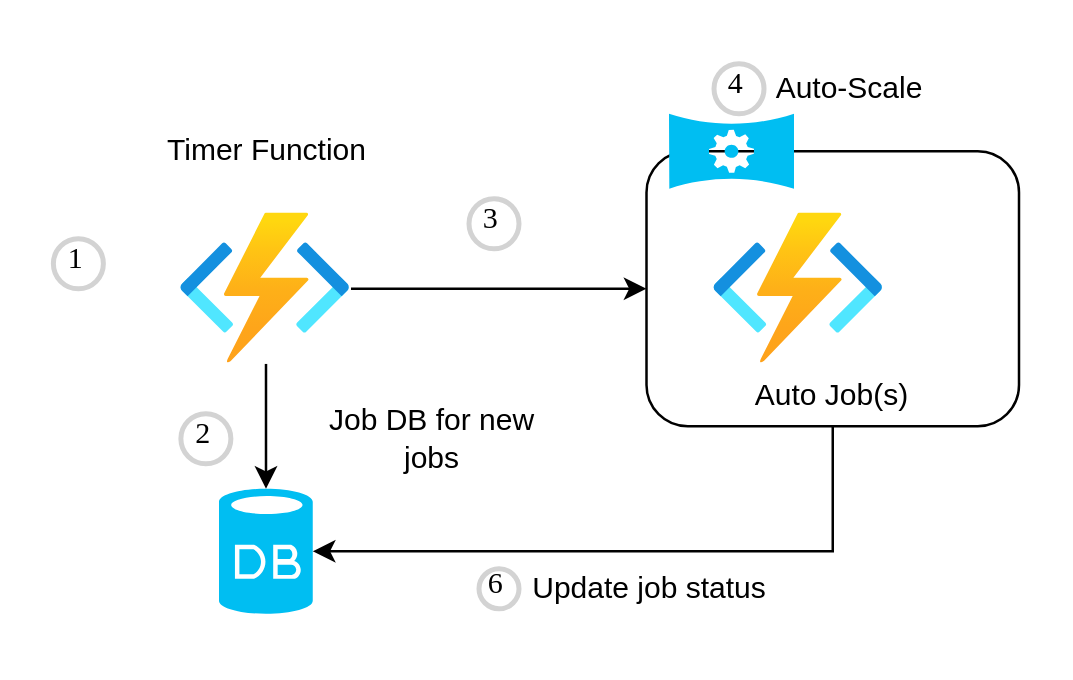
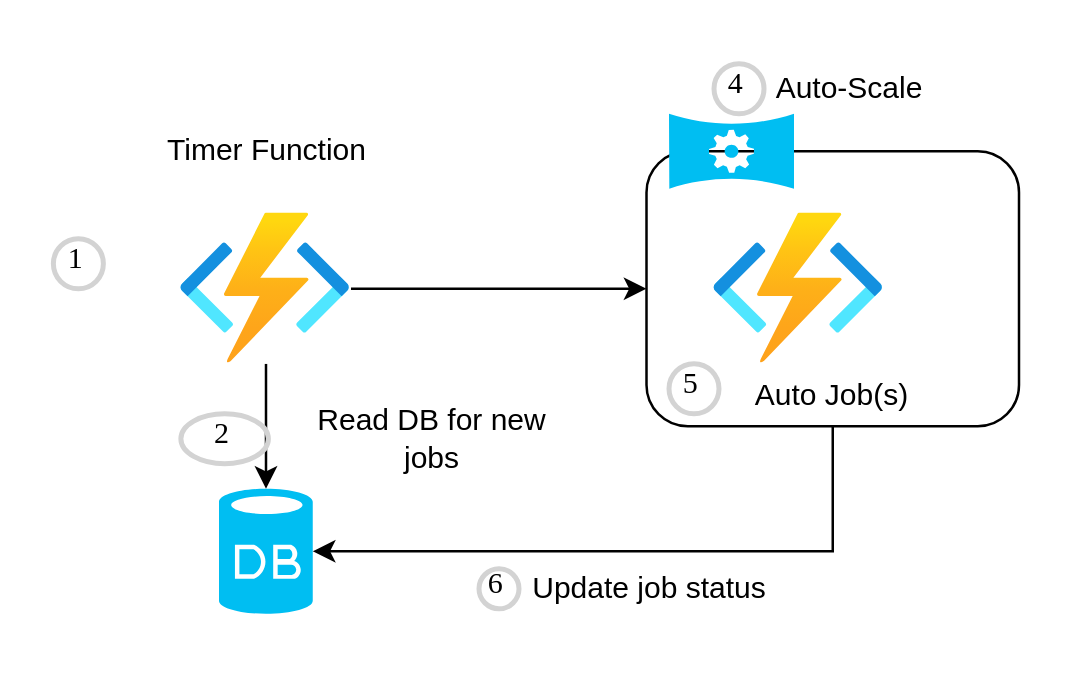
(494, 224) -> none
none -> (694, 389)
(206, 439) -> (224, 439)
(433, 439) -> (433, 439)
